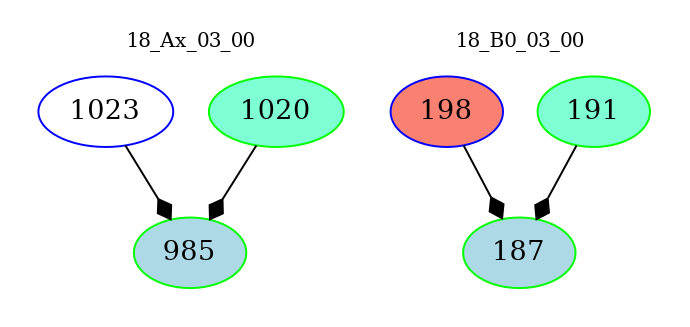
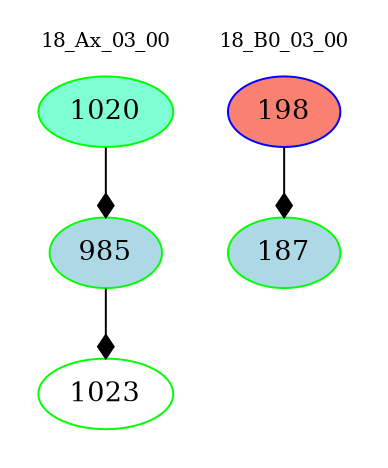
(106, 112) -> (106, 394)
(594, 112) -> none
(142, 172) -> (106, 312)
